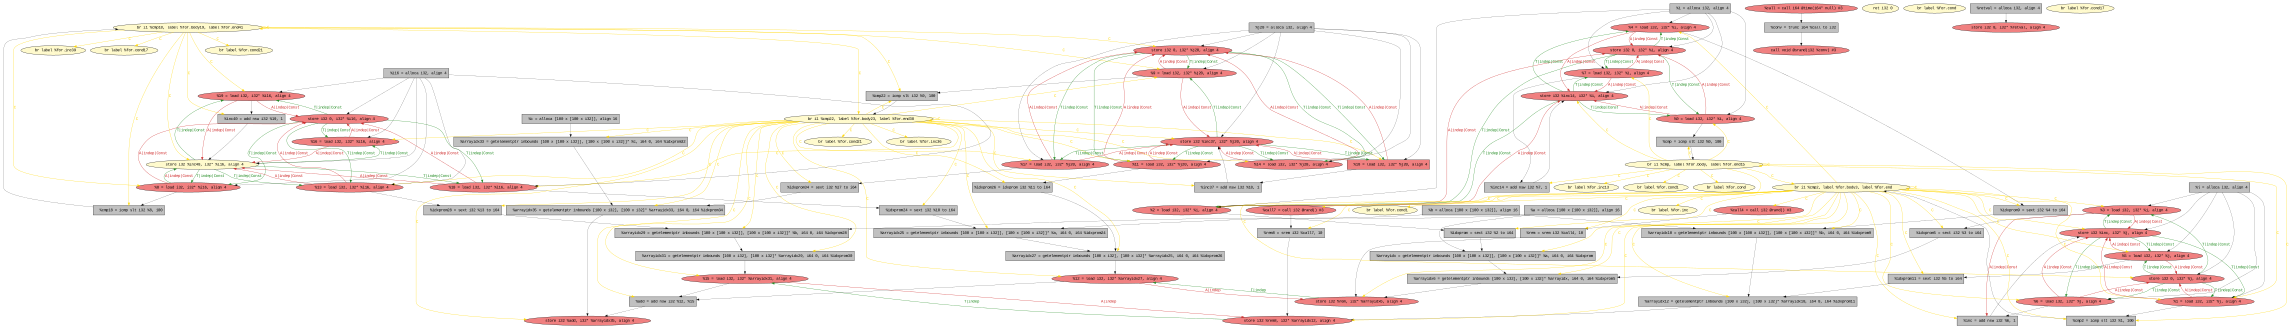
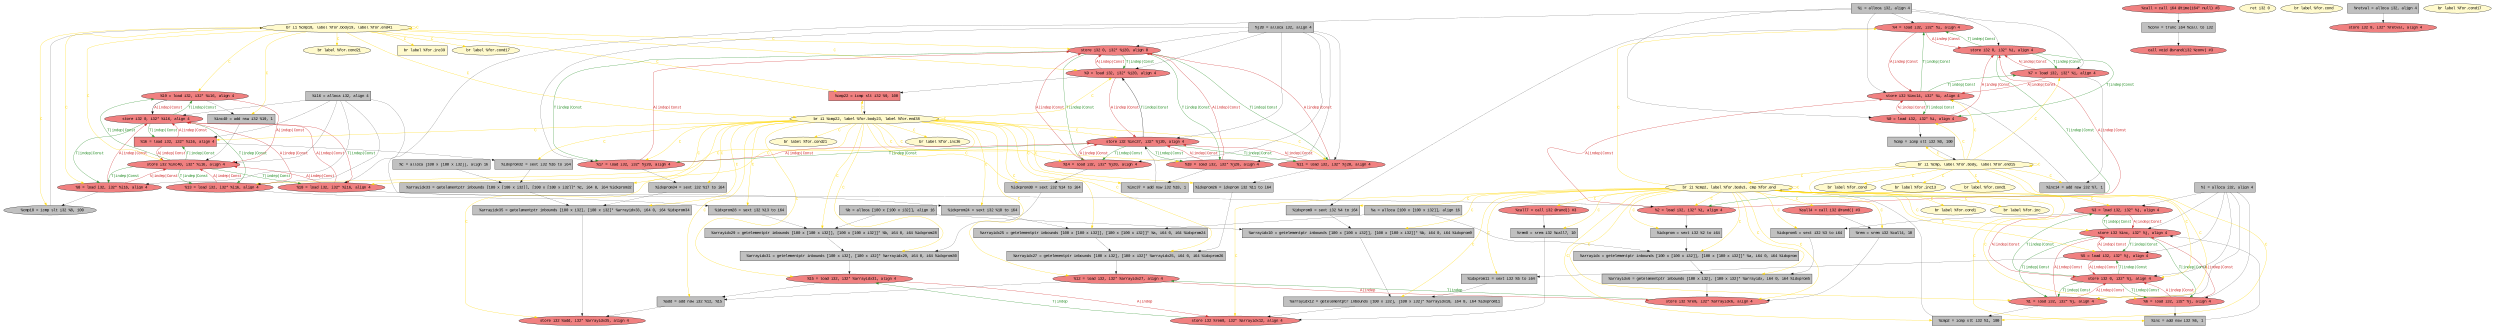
(53, 50) -> (422, 50)
(1183, 50) -> (1114, 50)
(333, 85) -> none
(902, 96) -> (864, 96)
(1212, 105) -> (1139, 106)
(275, 111) -> (157, 103)
(444, 135) -> (307, 127)
(345, 142) -> (175, 142)
(202, 165) -> (184, 165)
none -> (534, 165)
(1388, 165) -> (1220, 165)
(164, 175) -> (144, 176)
none -> (1044, 187)
(1841, 187) -> (1729, 187)
(1462, 200) -> none
(129, 210) -> (50, 210)
(2010, 224) -> (1992, 241)
